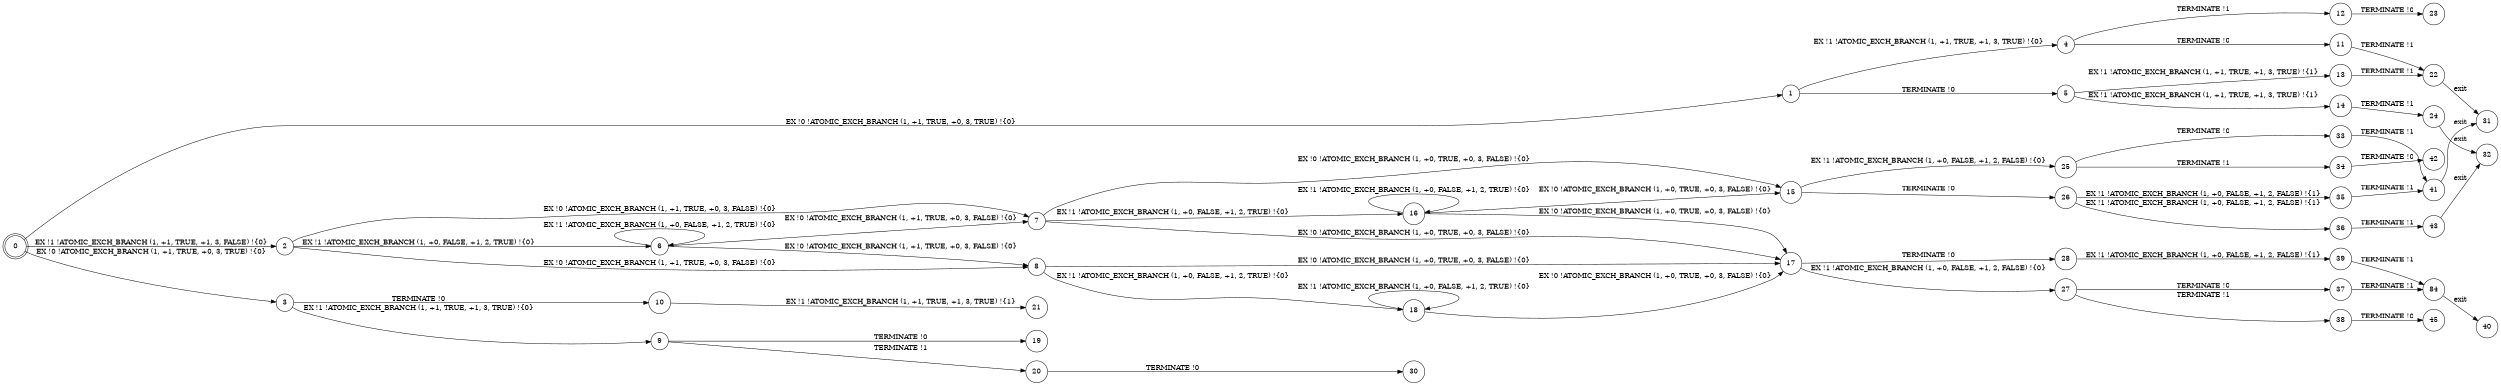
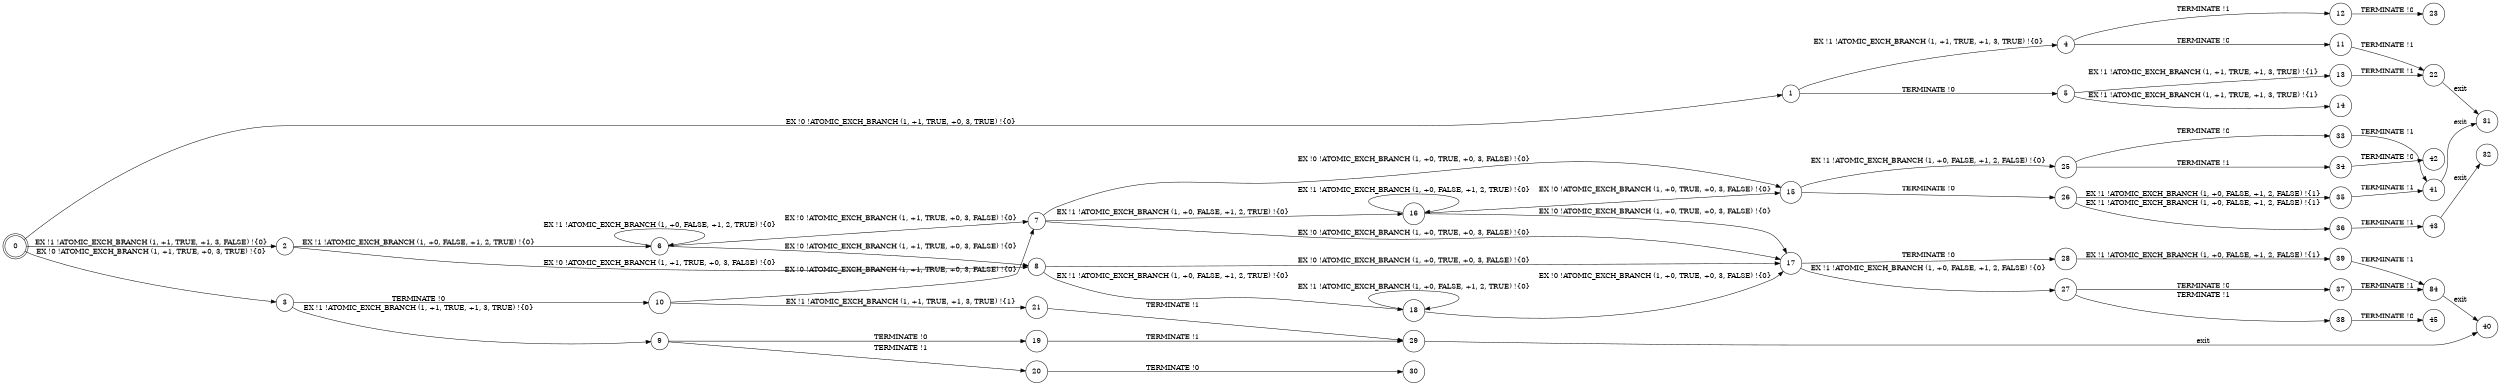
(2434, 117) -> none
(657, 213) -> (865, 290)
none -> (1414, 341)
